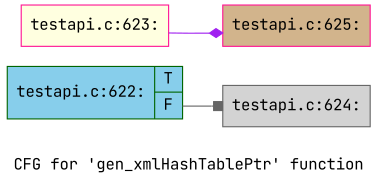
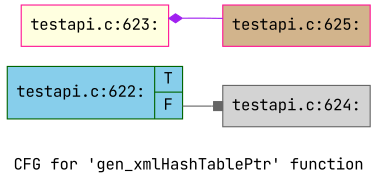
(189, 33) -> (203, 18)
